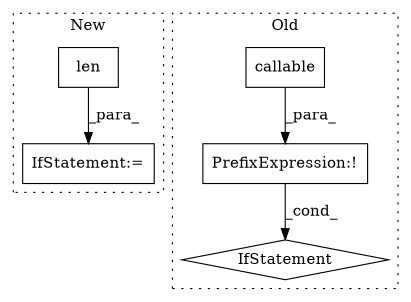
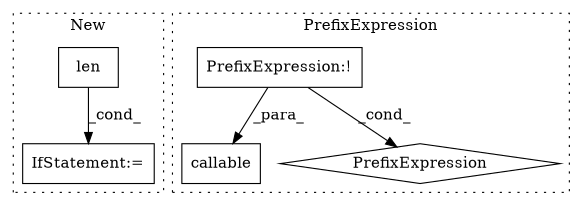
(285, 26) -> (371, 26)
(285, 110) -> (253, 111)
(114, 116) -> (115, 116)
(285, 260) -> (420, 164)
